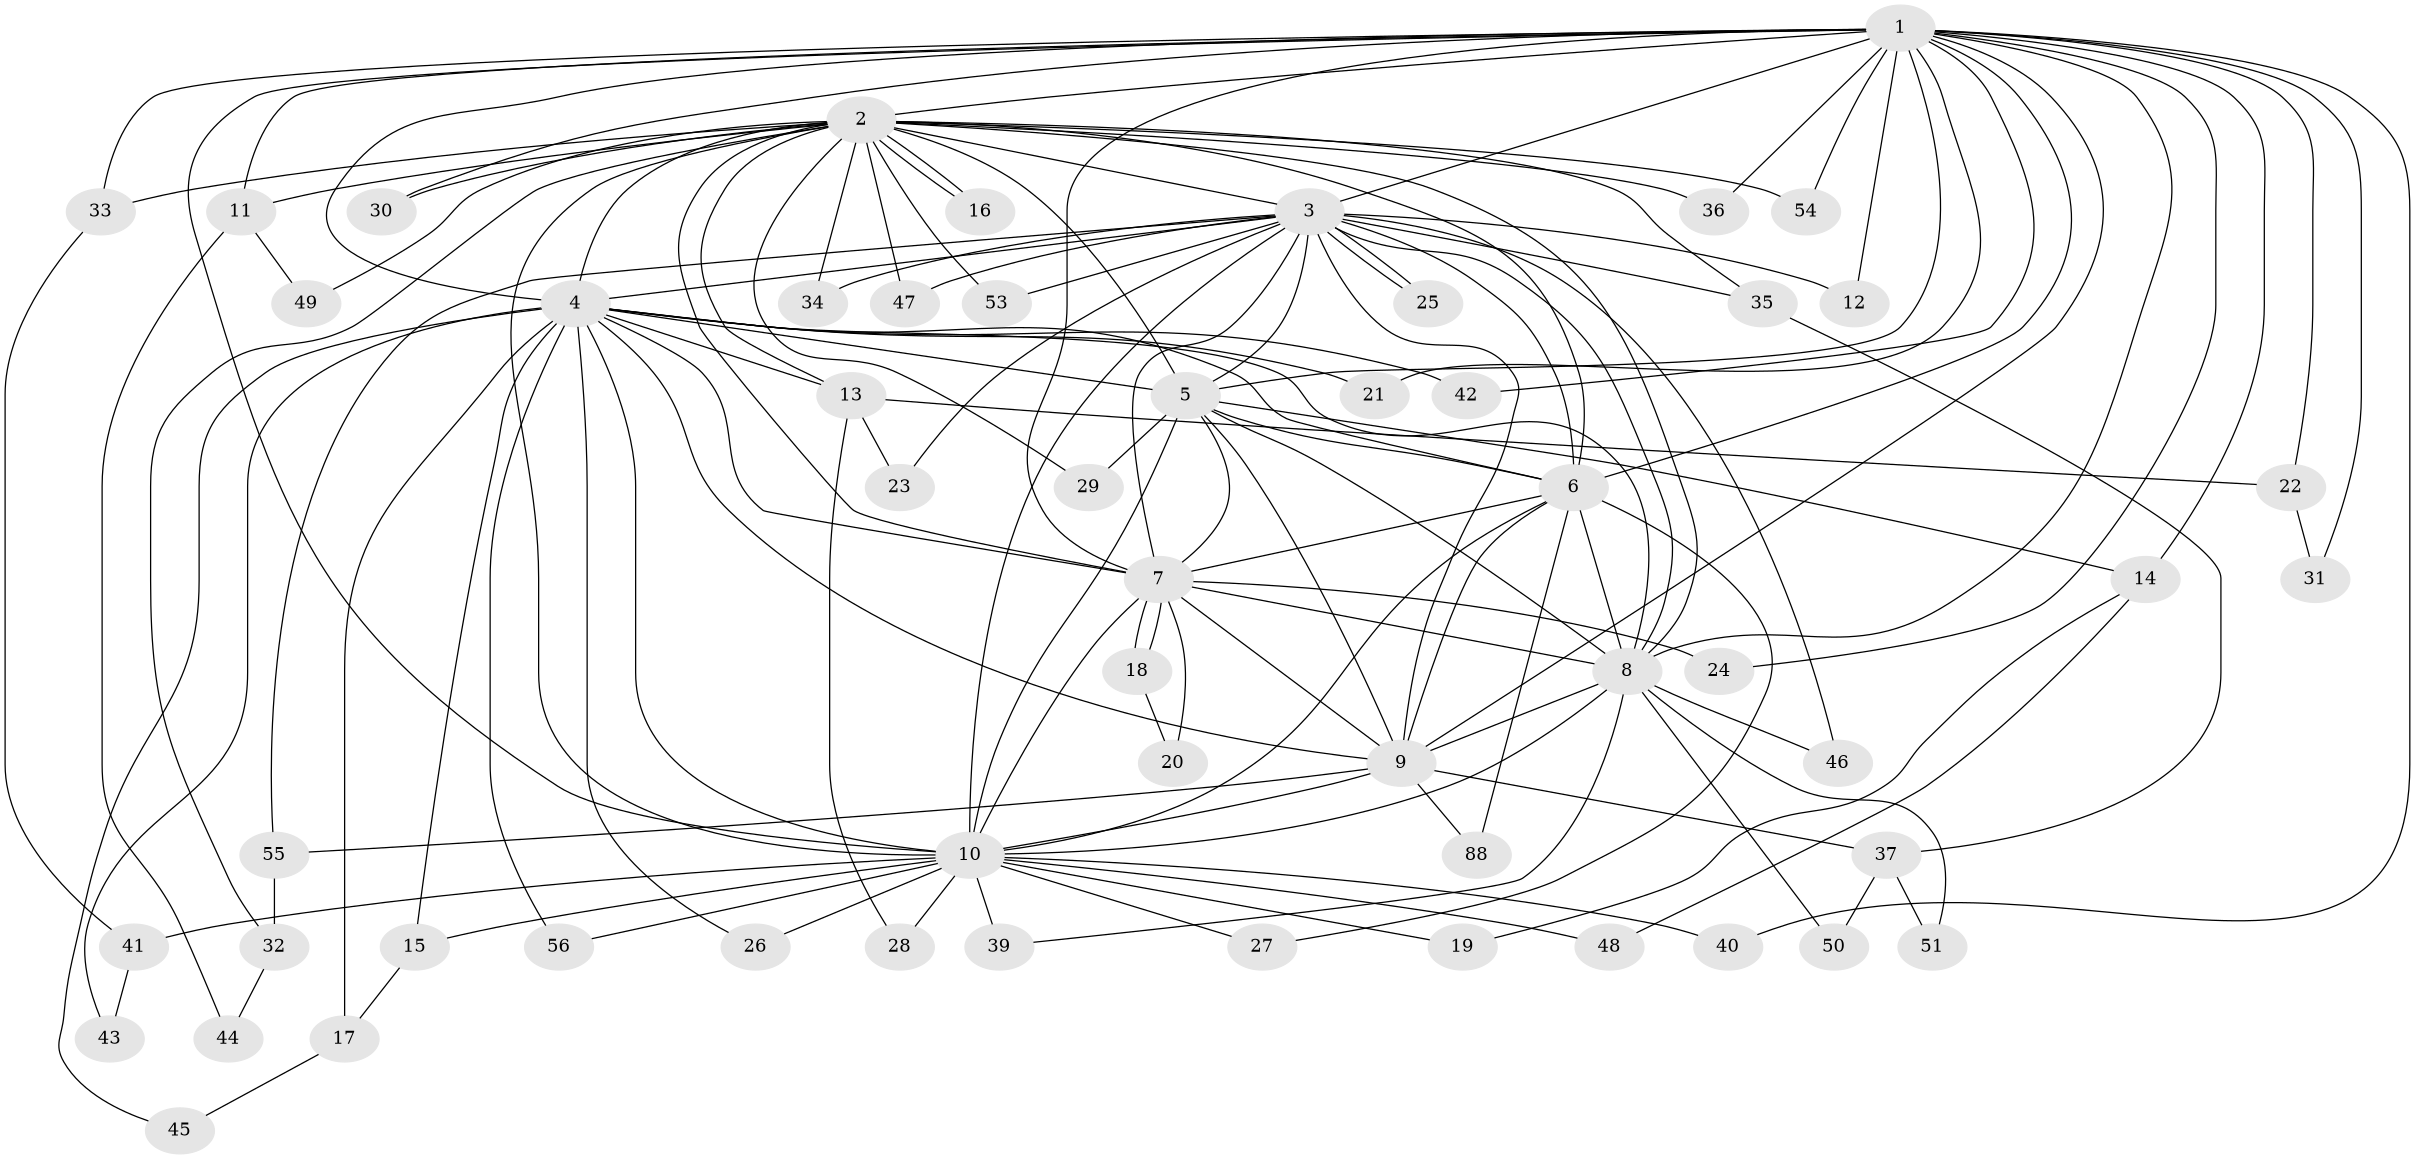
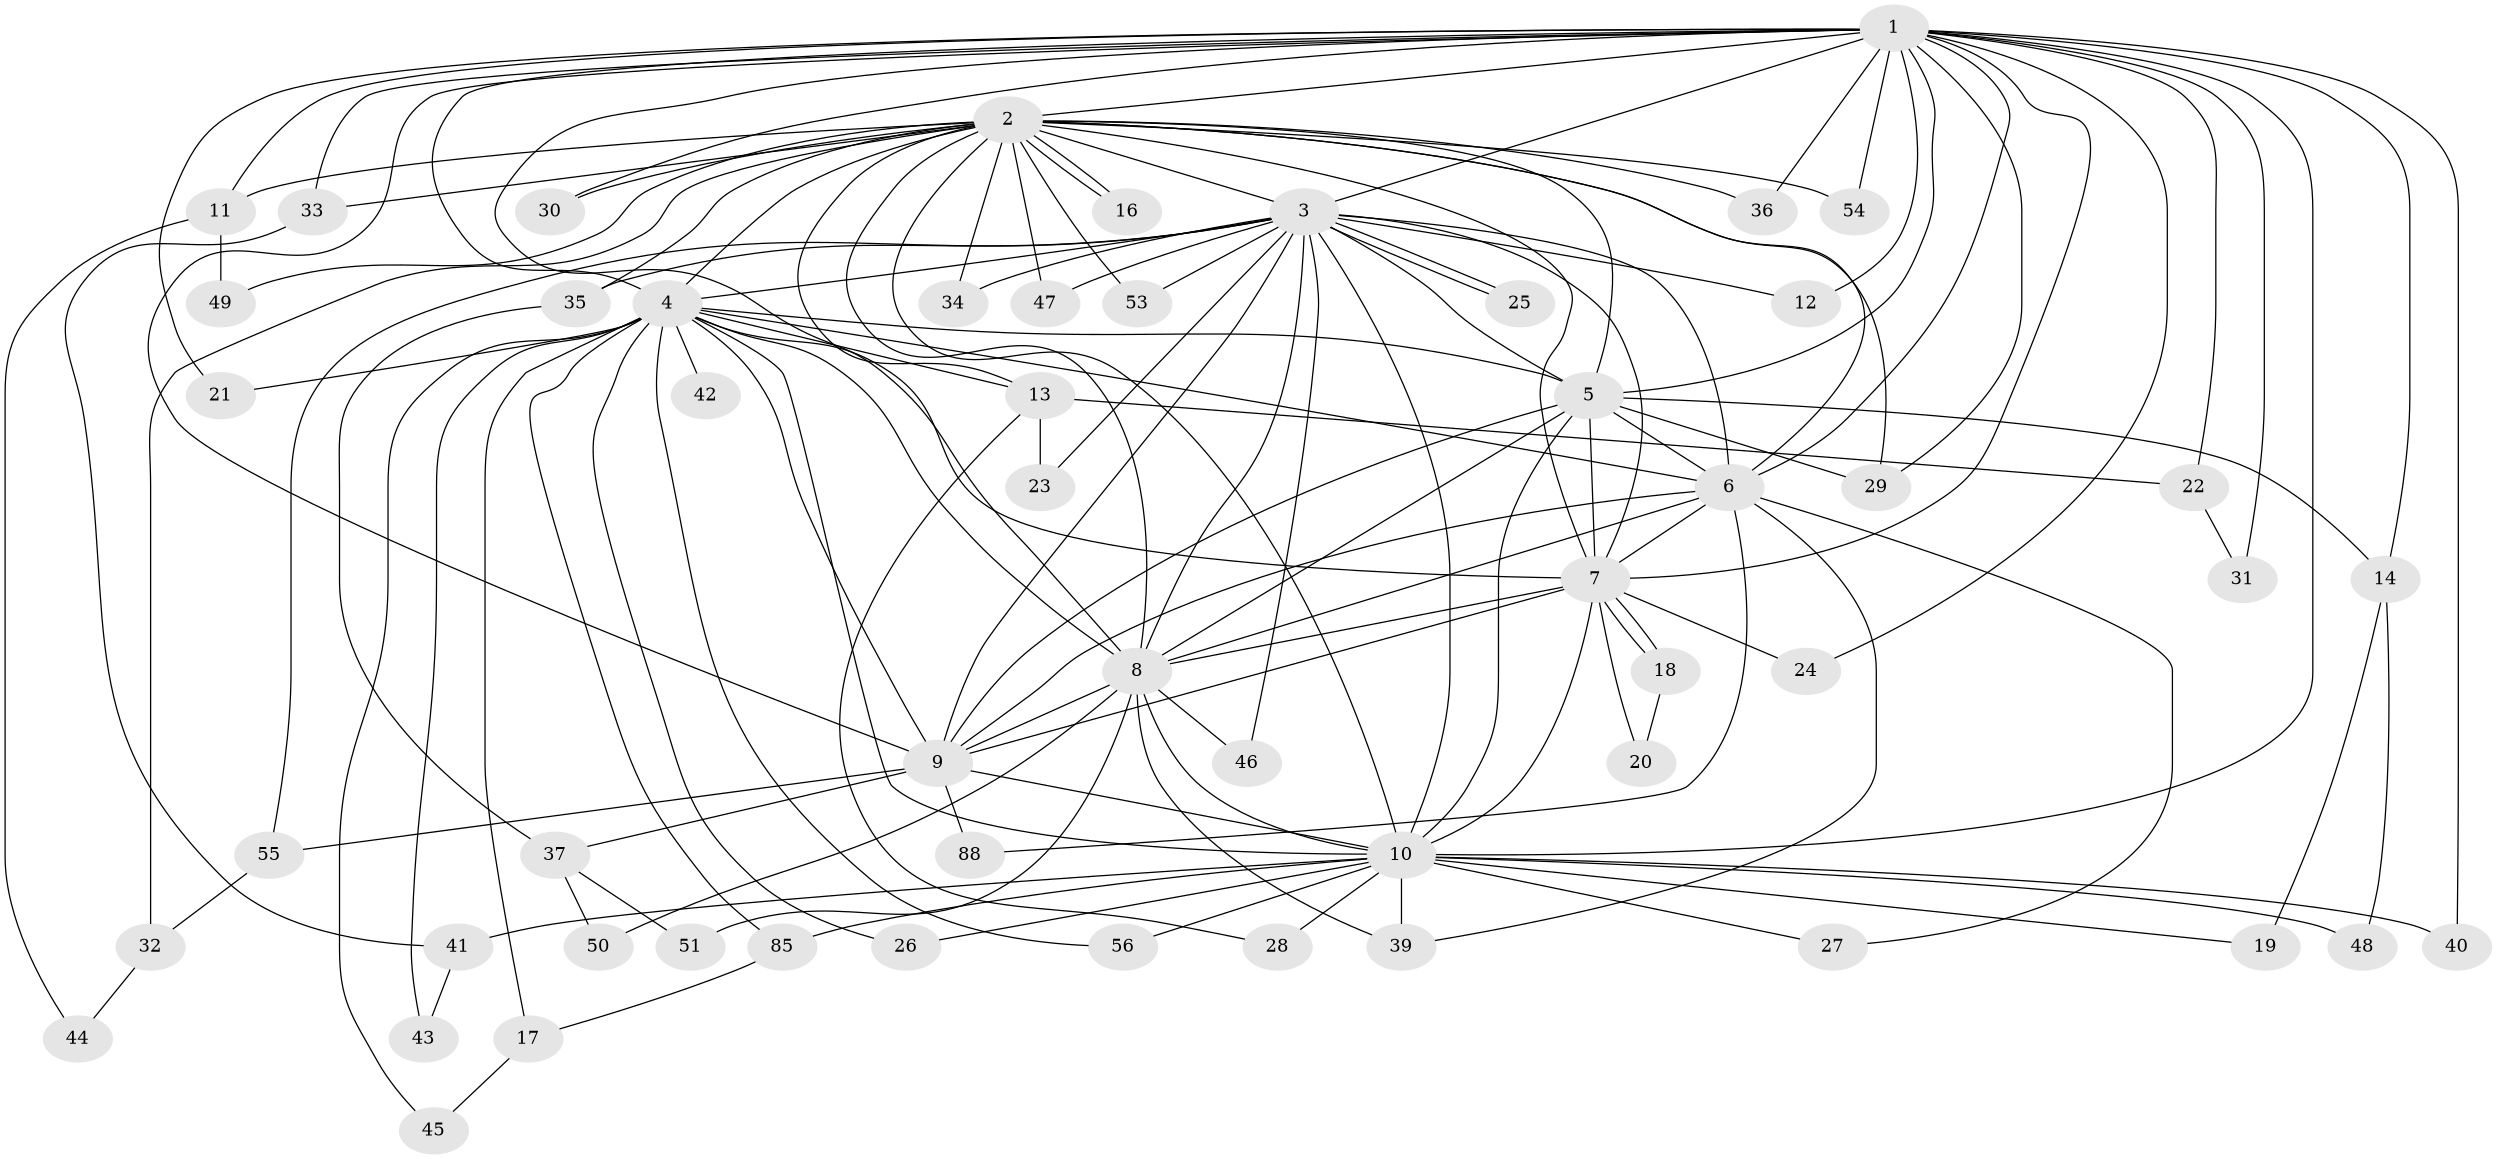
(1953, 338) -> (2022, 264)
(1302, 721) -> (1818, 831)
(415, 947) -> (782, 947)
